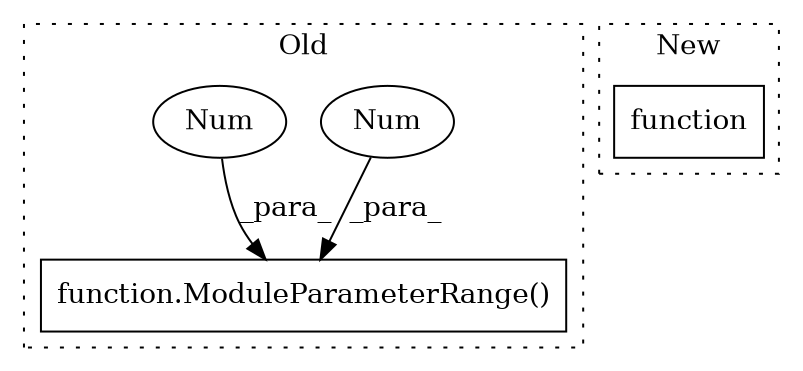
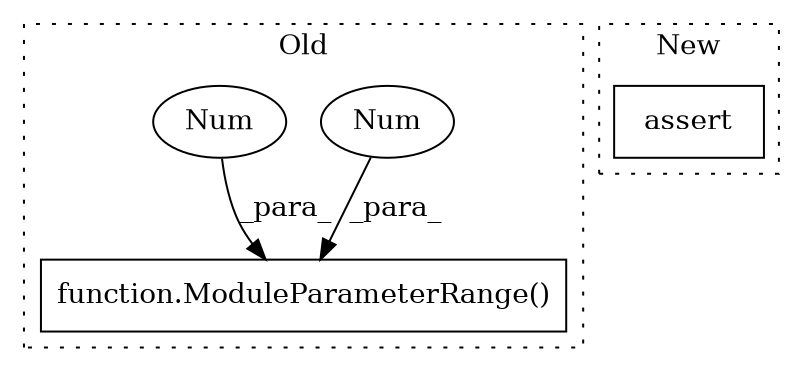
(689, 122) -> (689, 122)
